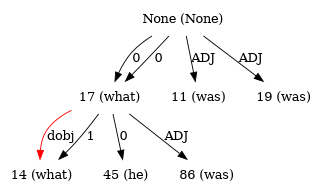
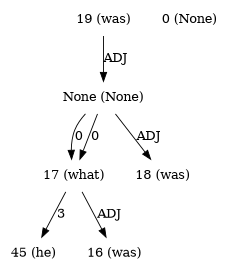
none -> (189, 20)
(230, 56) -> (103, 54)
(198, 98) -> (163, 176)
(124, 137) -> (61, 215)
(42, 176) -> none
(206, 176) -> (114, 254)
